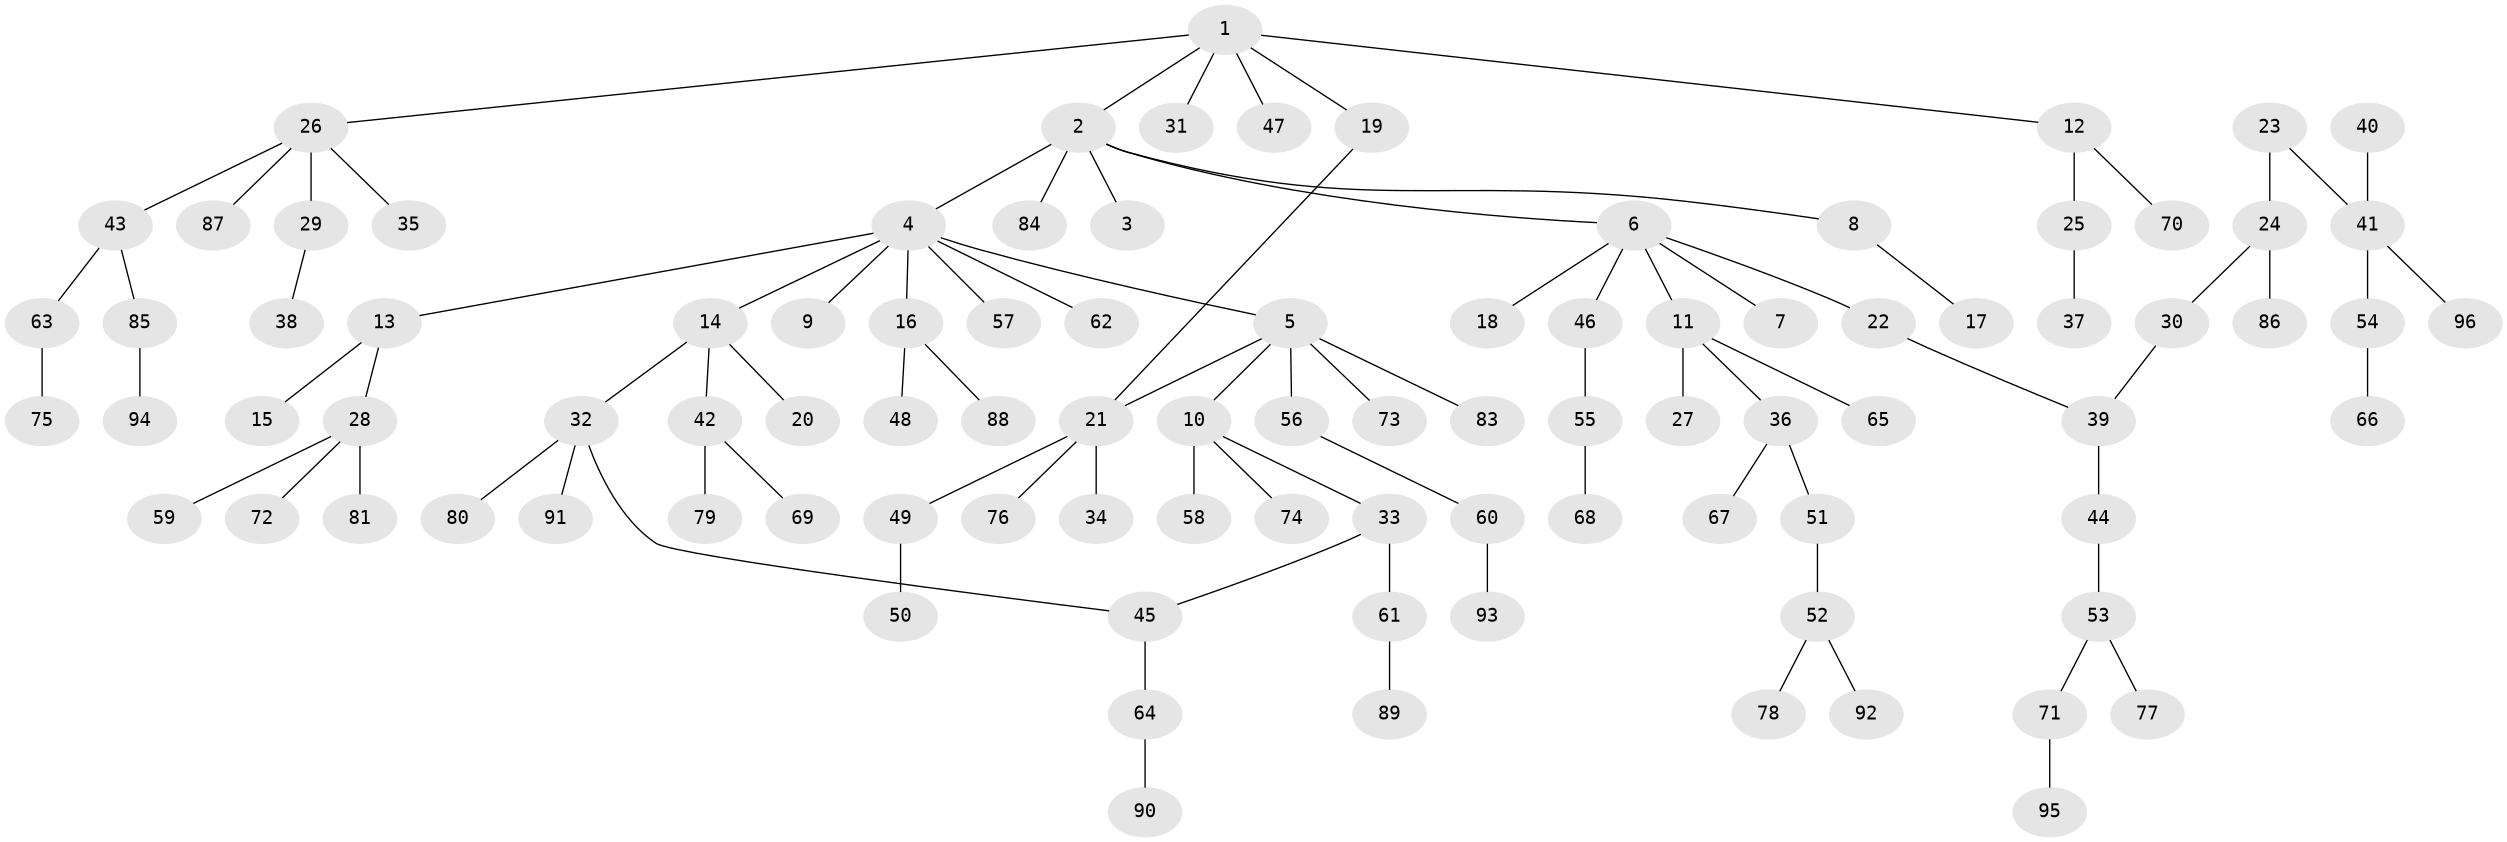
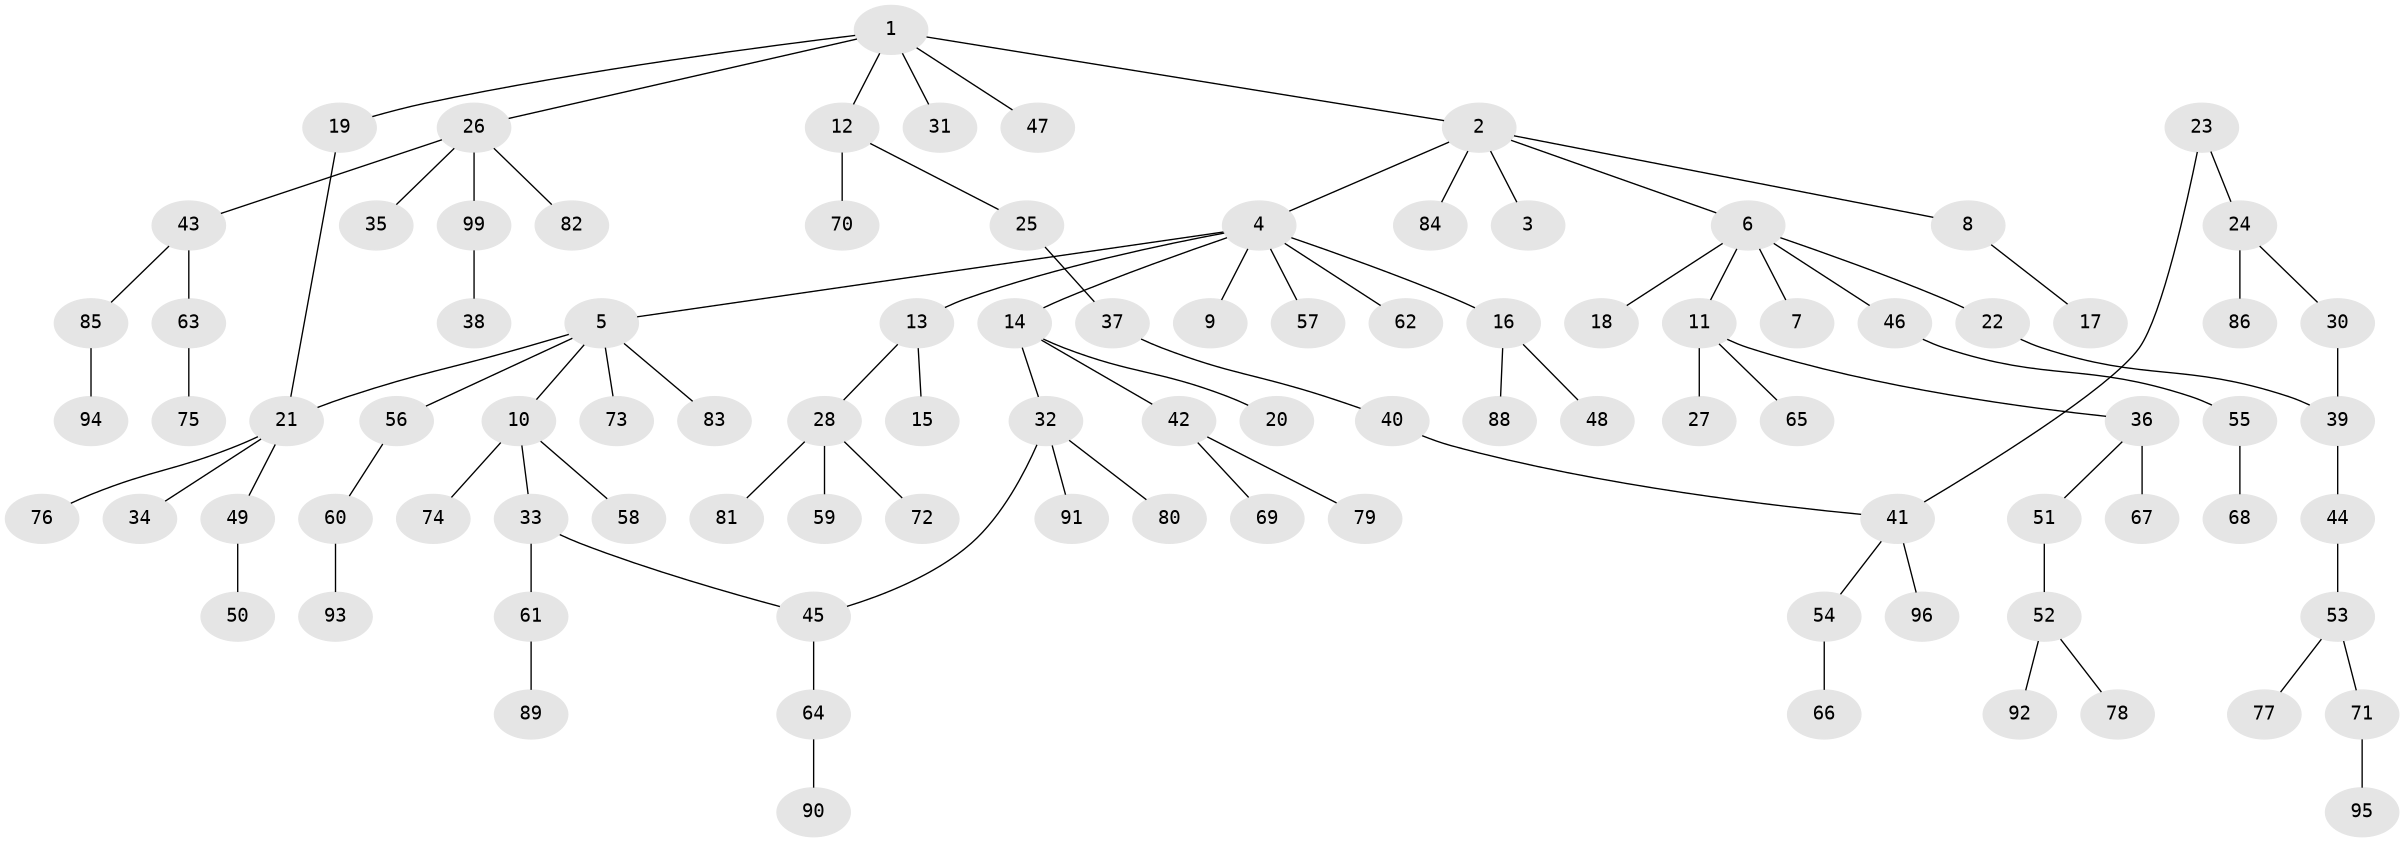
(213, 225) -> (572, 225)
(311, 225) -> (474, 225)
none -> (1250, 375)
